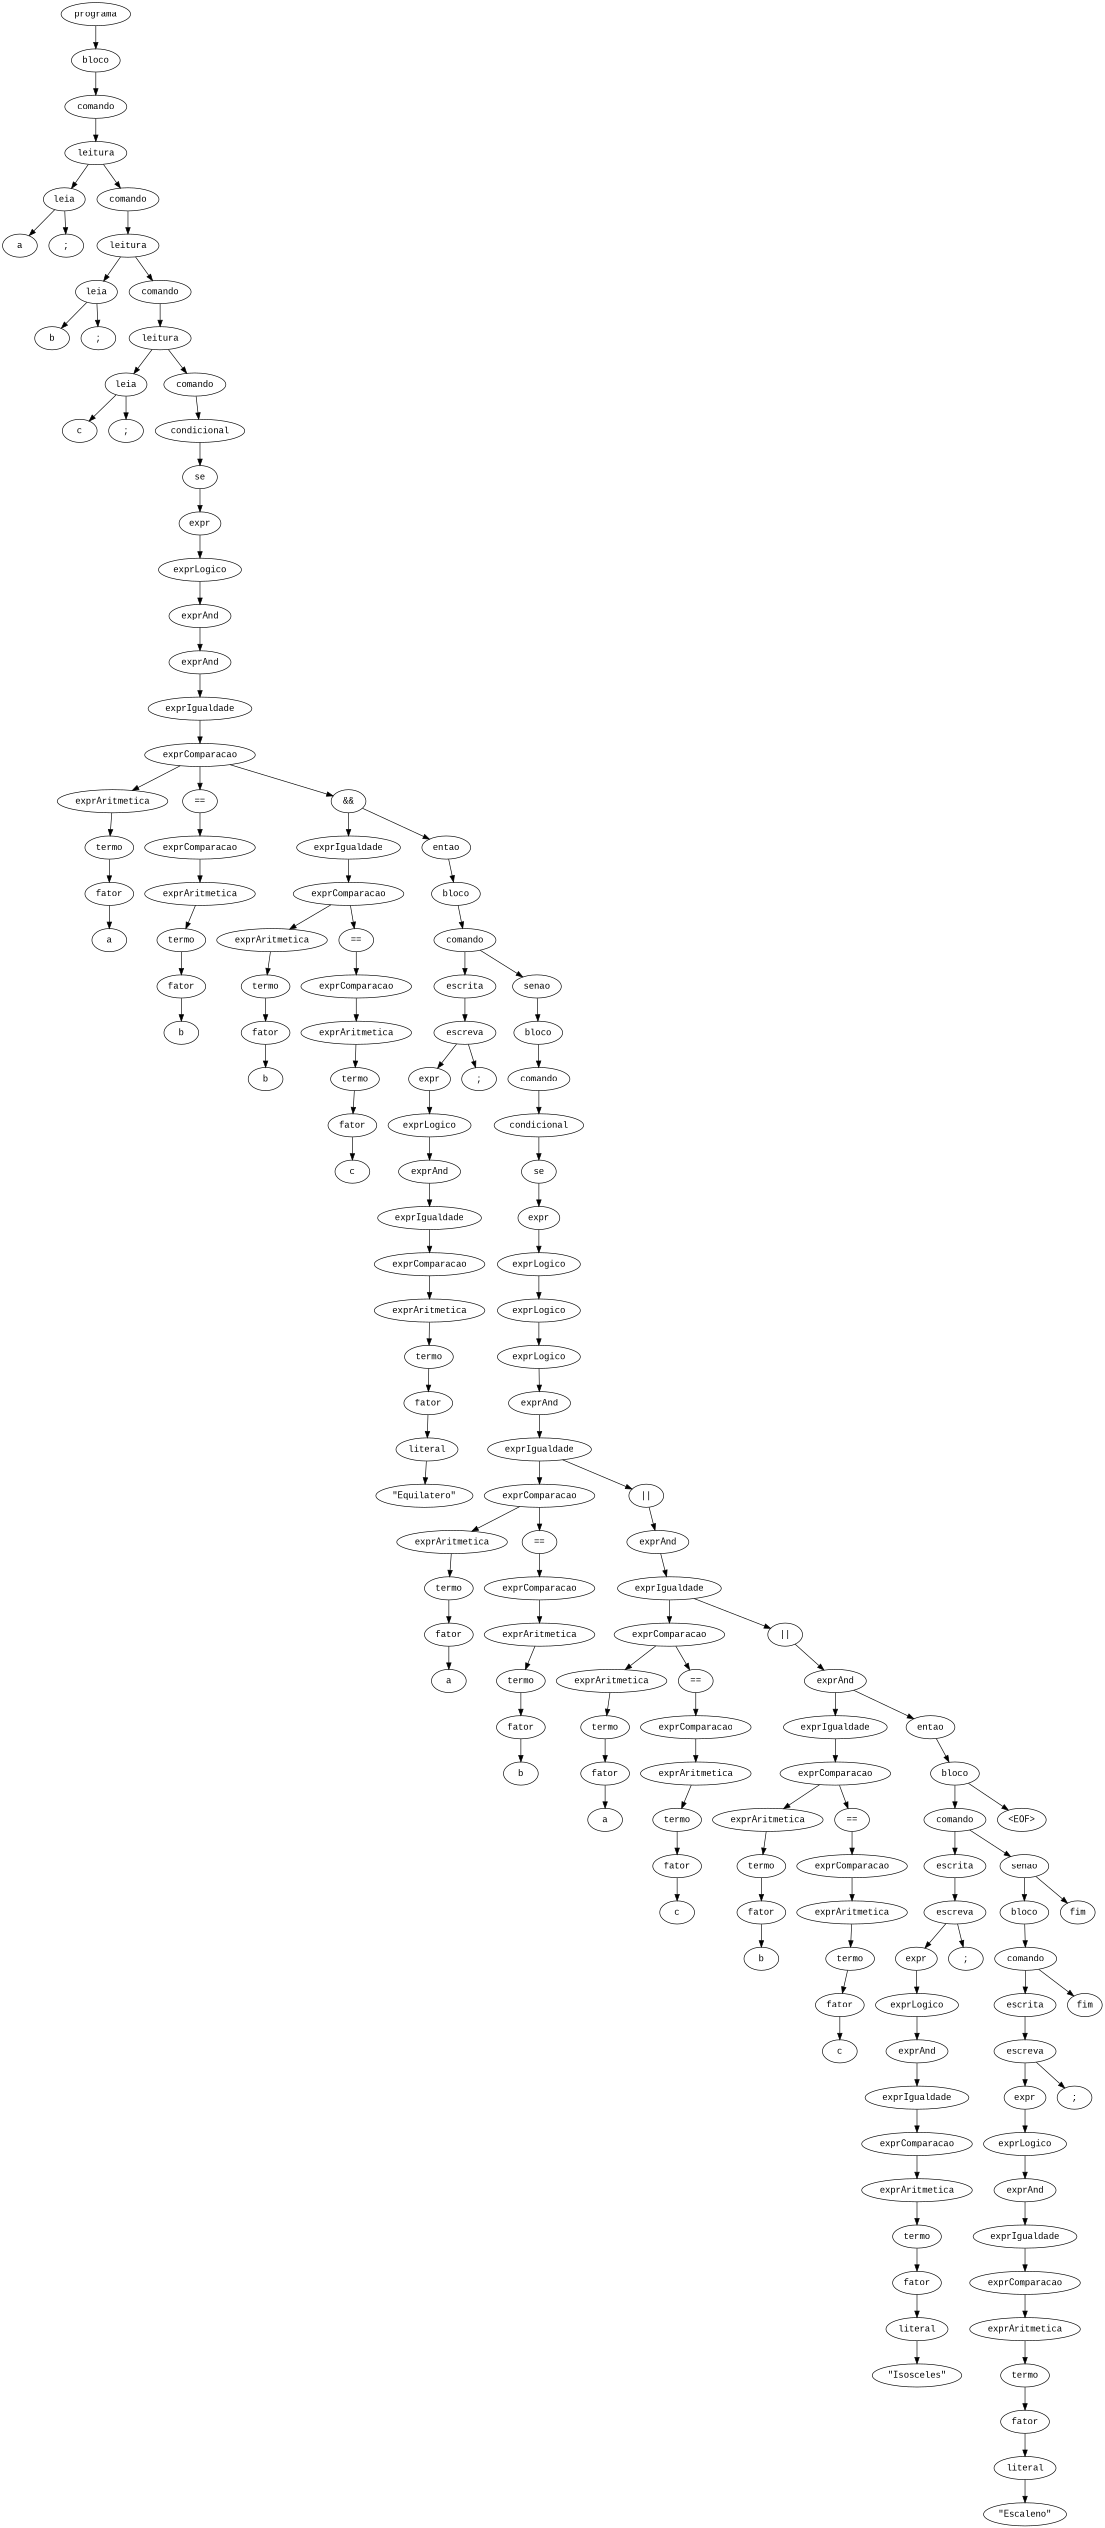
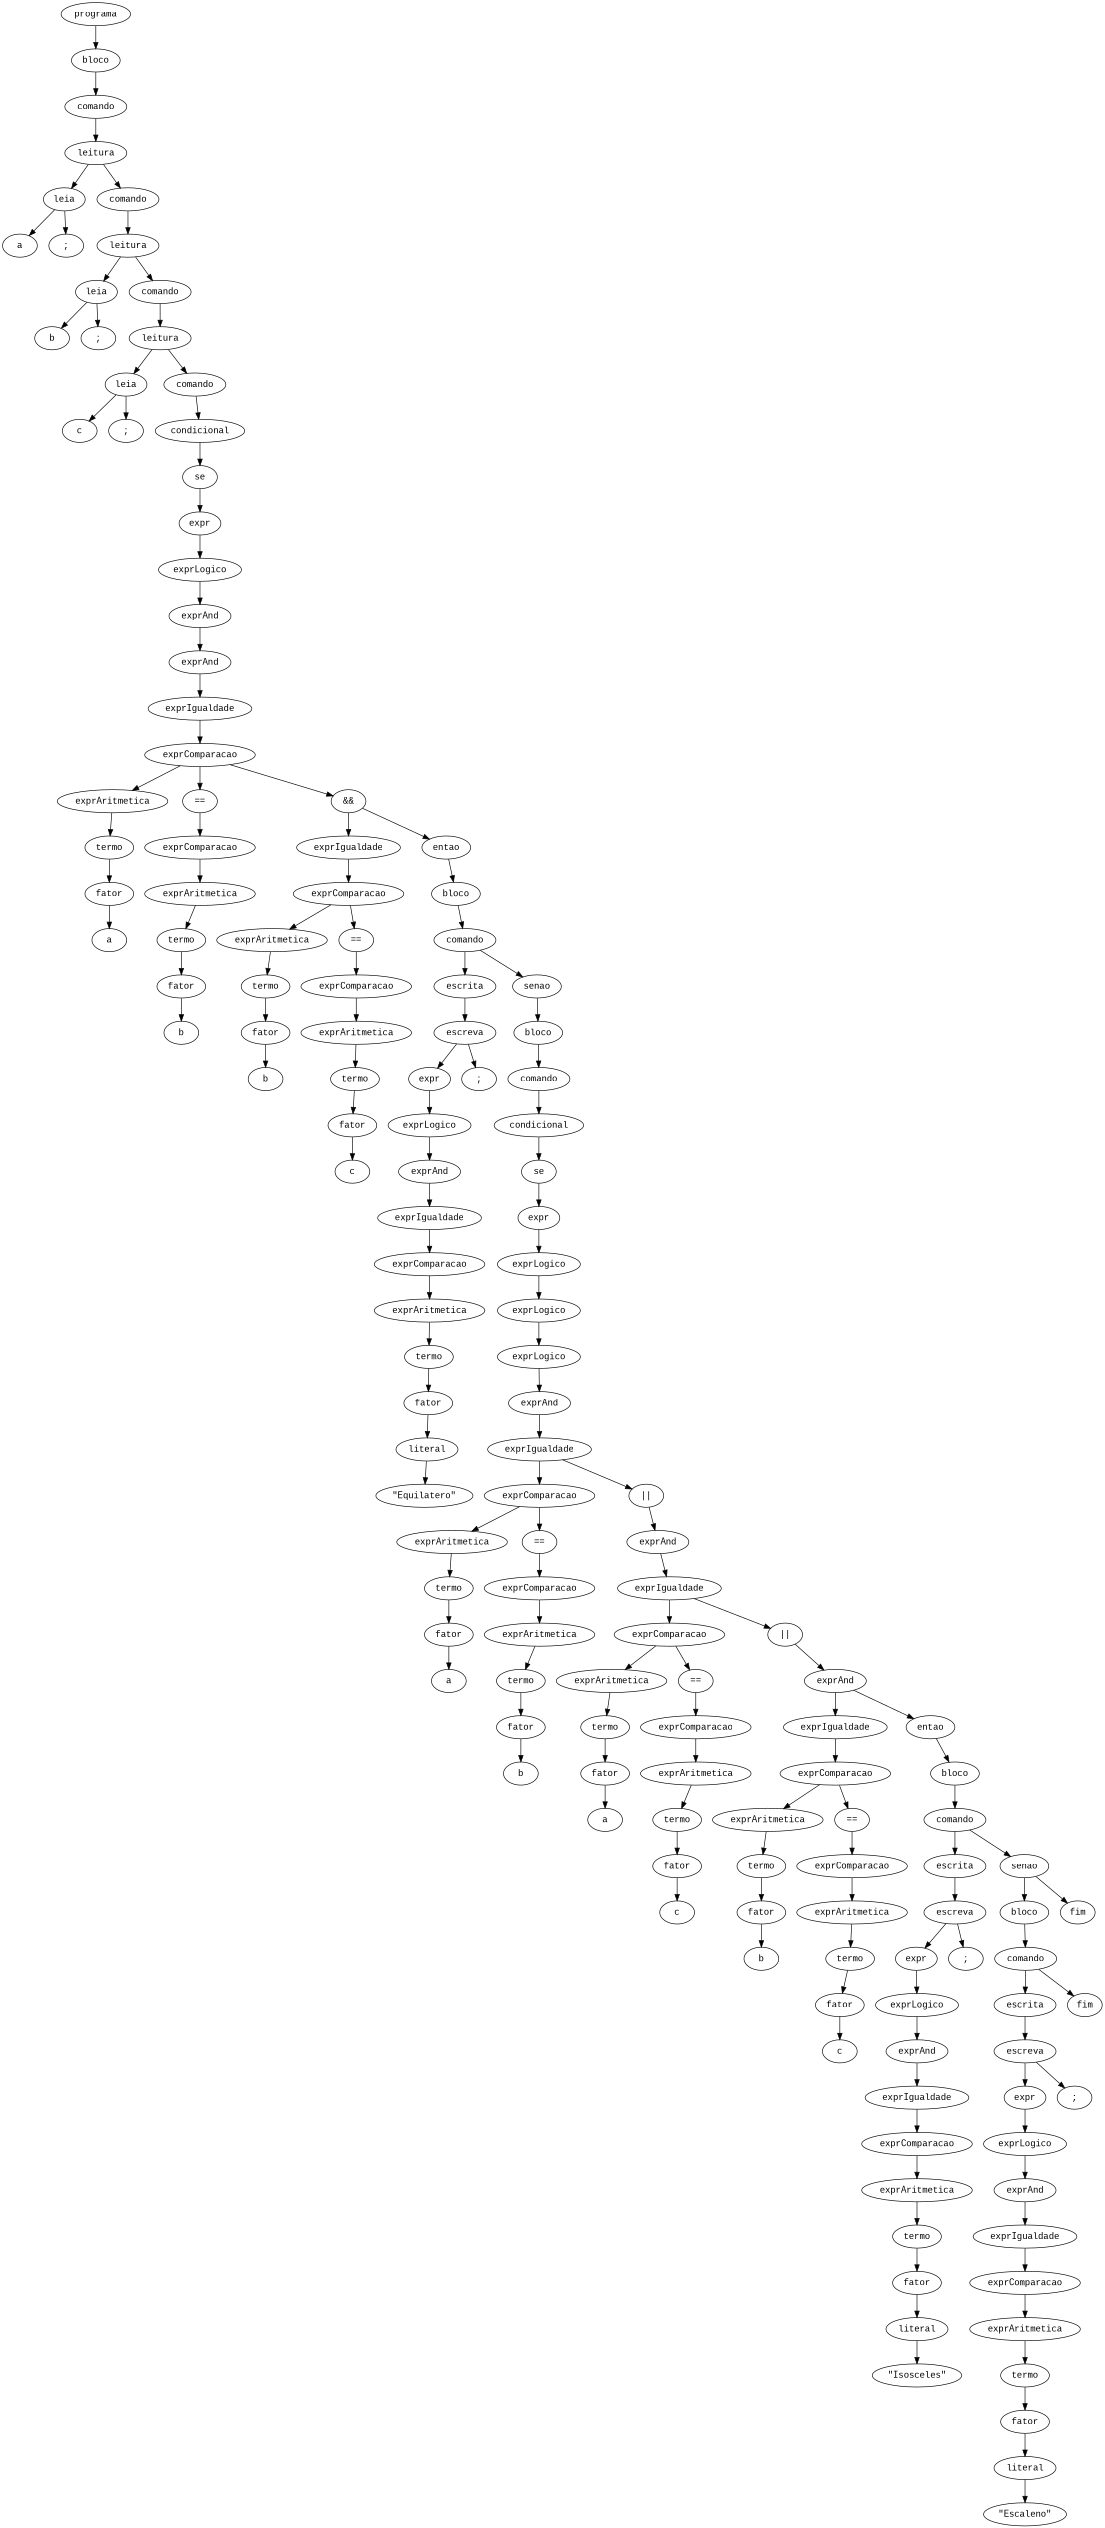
(1022, 1820) -> none
